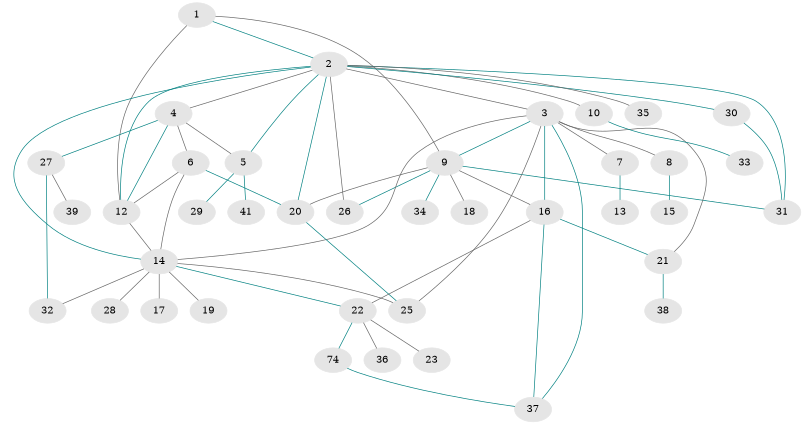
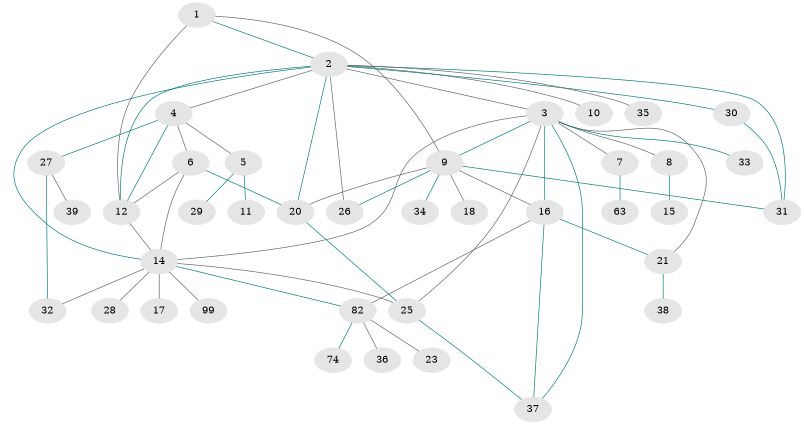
(283, 111) -> none
(669, 139) -> (644, 139)
(246, 212) -> (246, 212)
(620, 212) -> (620, 212)
(209, 311) -> (209, 311)
(358, 311) -> (358, 311)
(430, 392) -> (471, 359)
